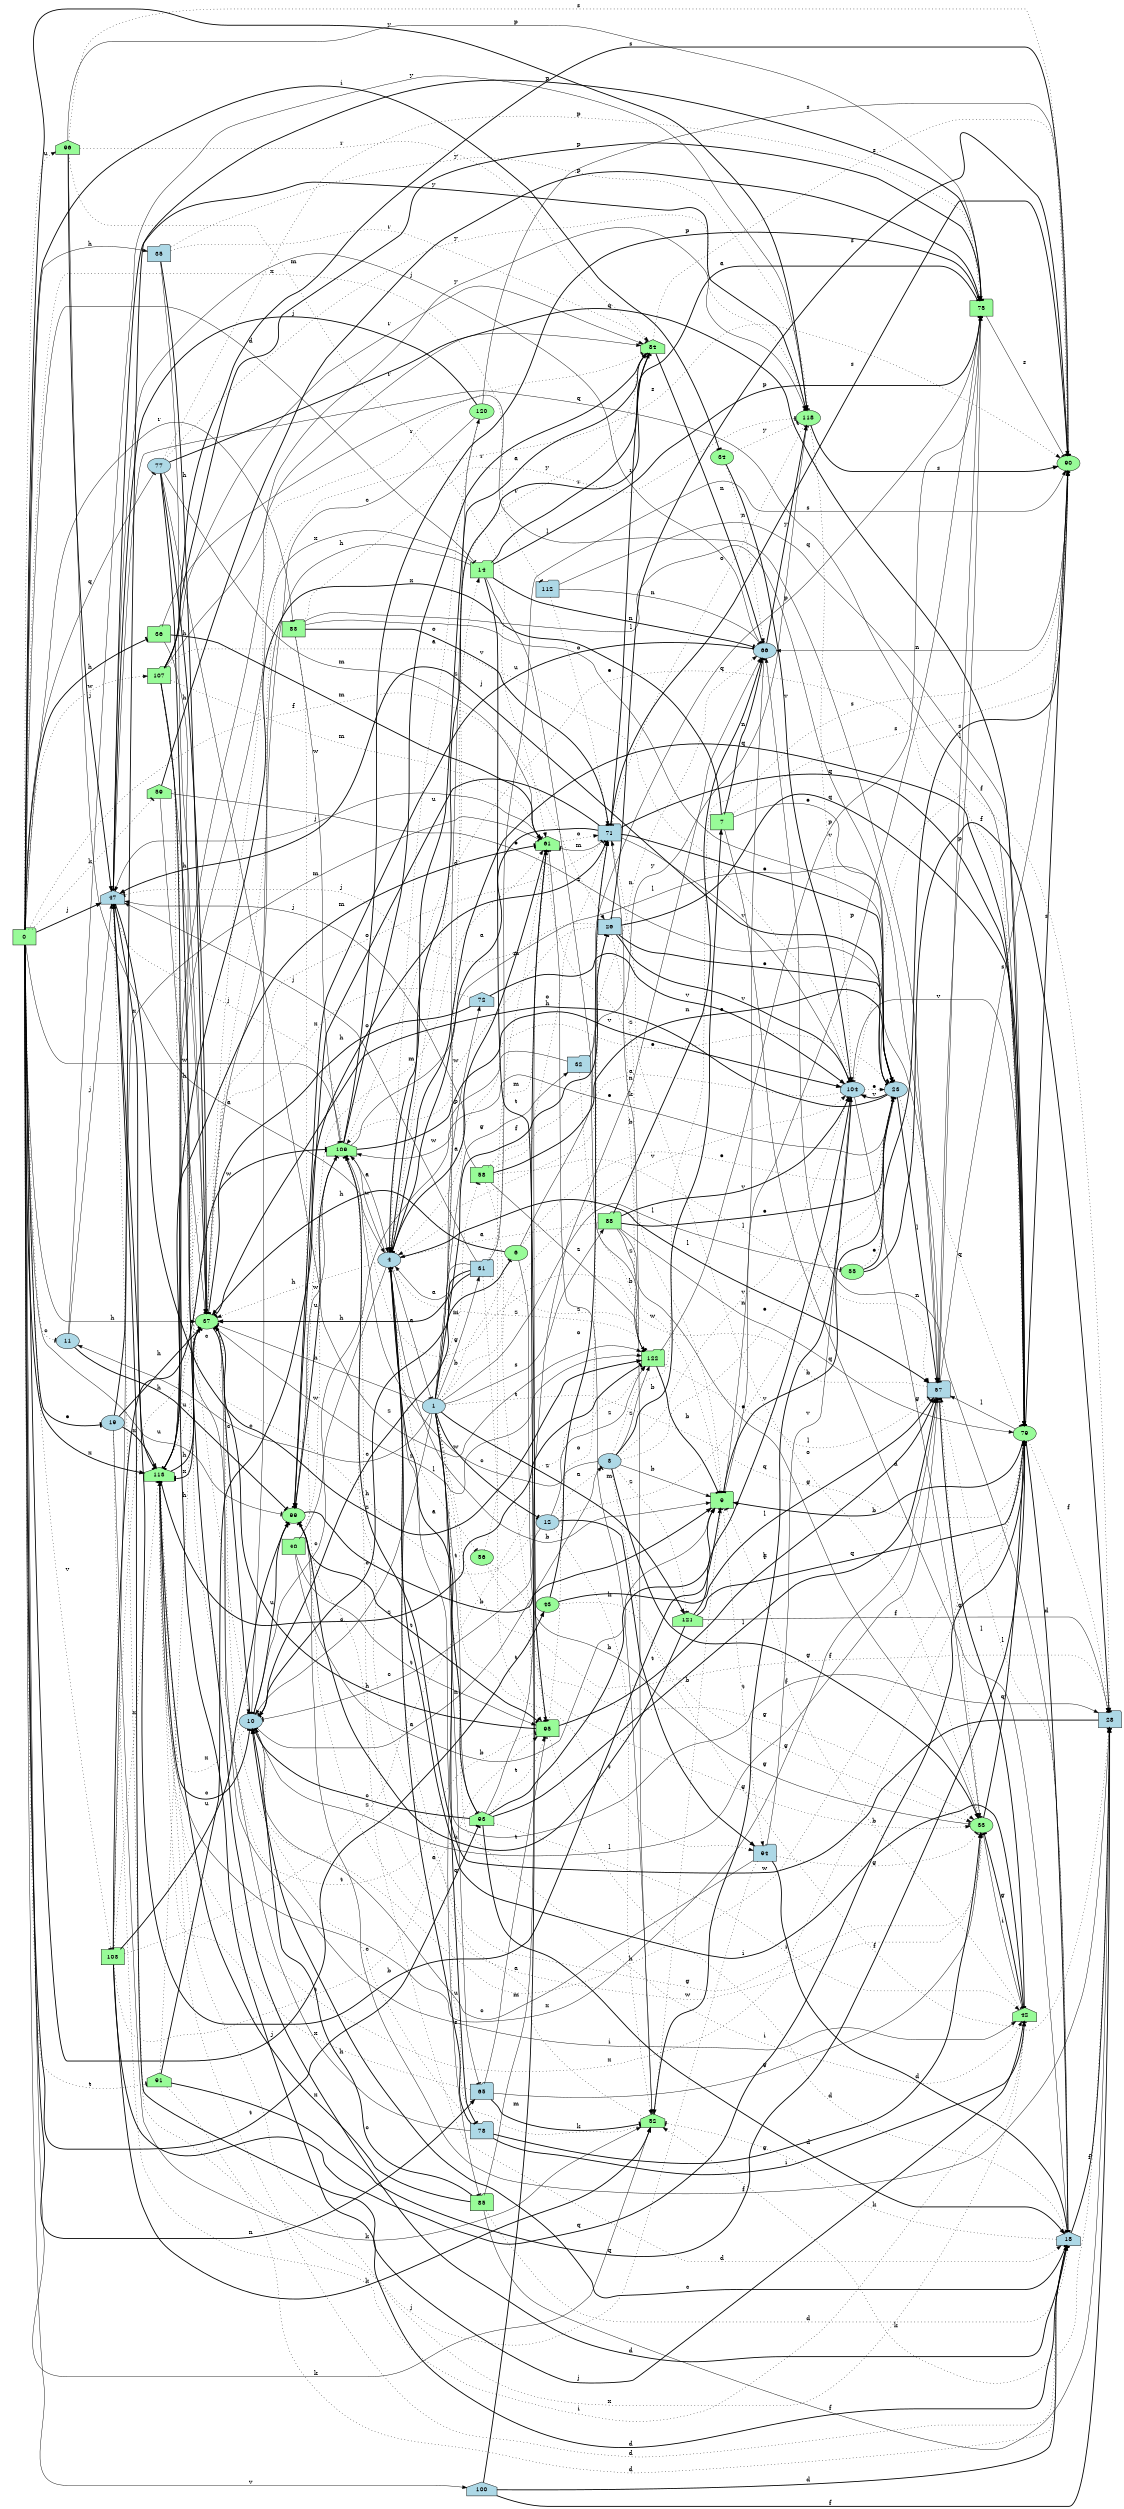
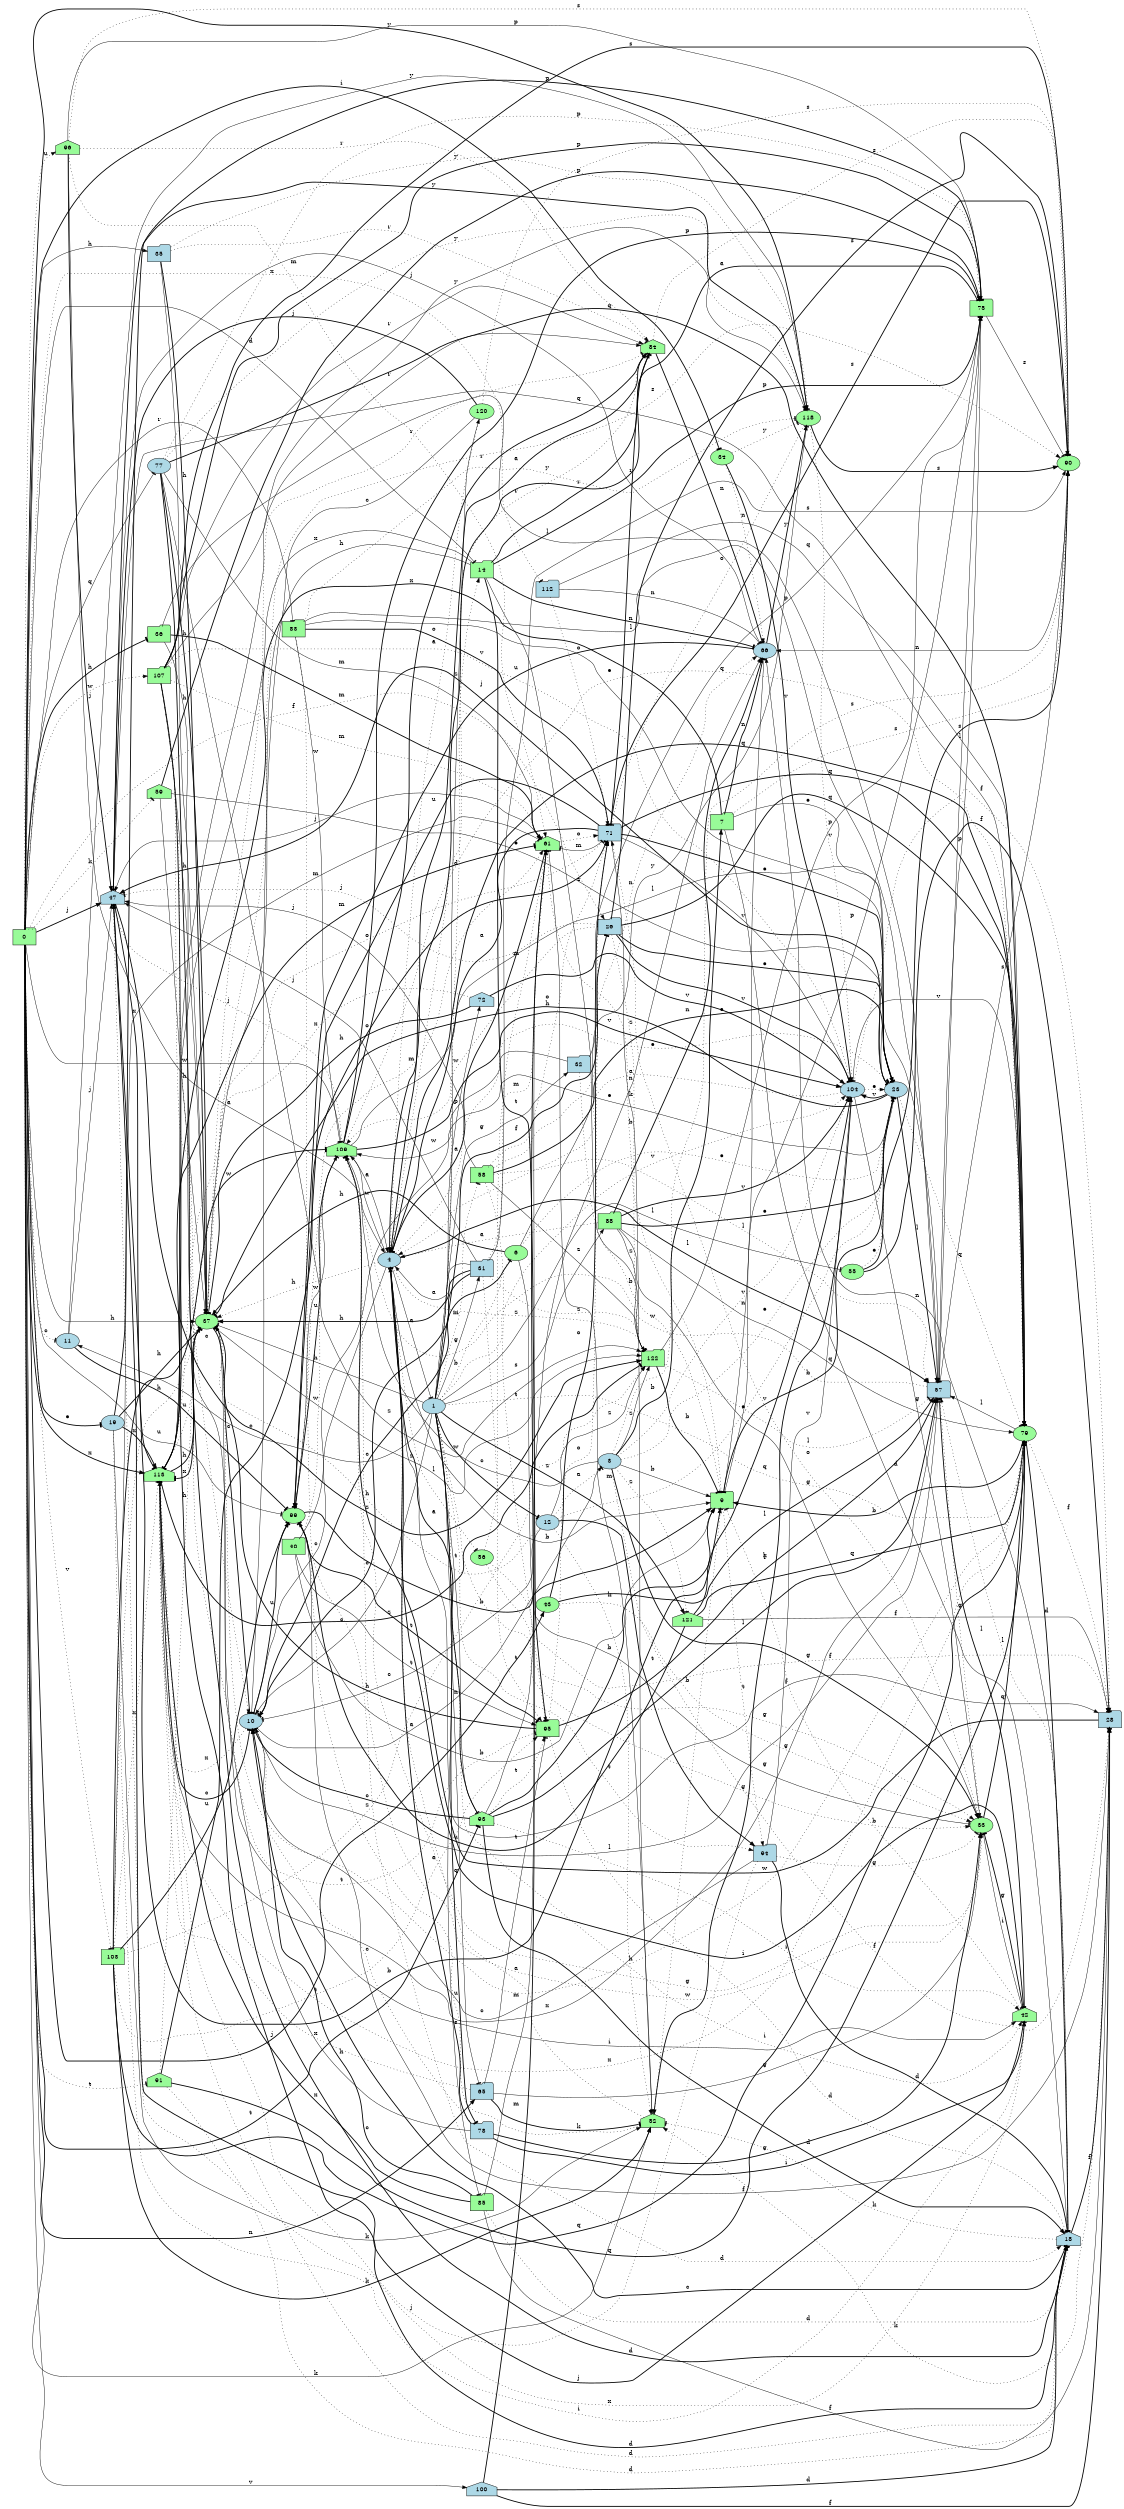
(849, 107) -> (849, 107)
(1047, 949) -> none
